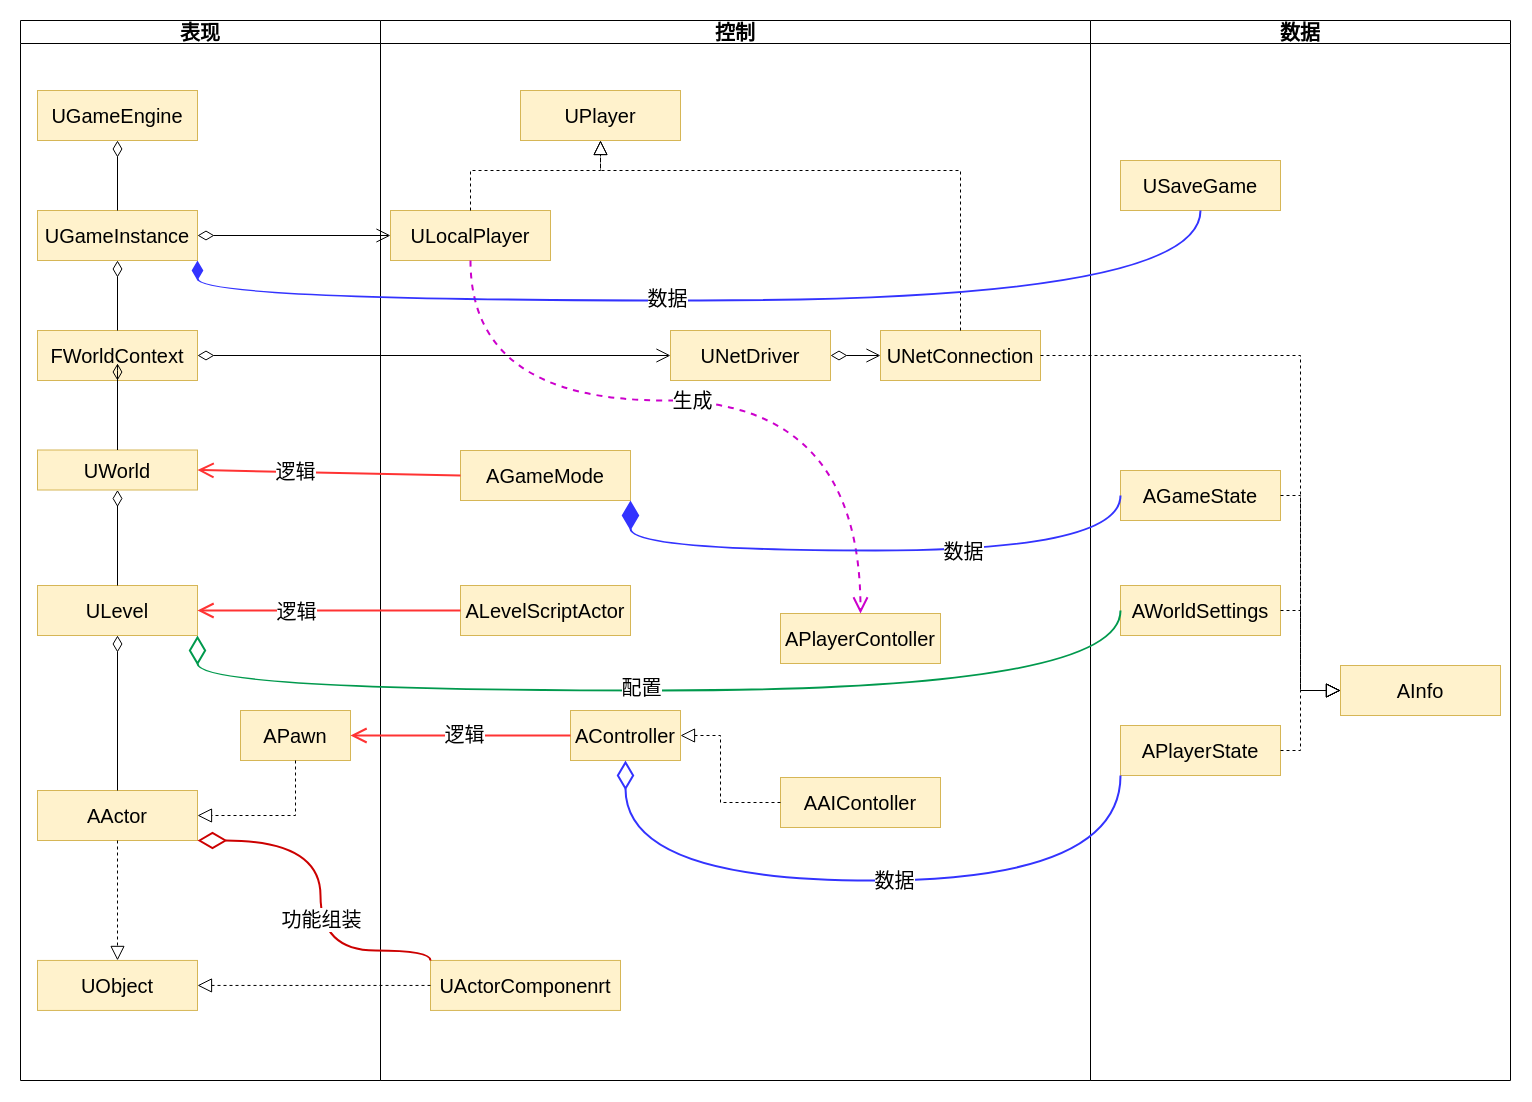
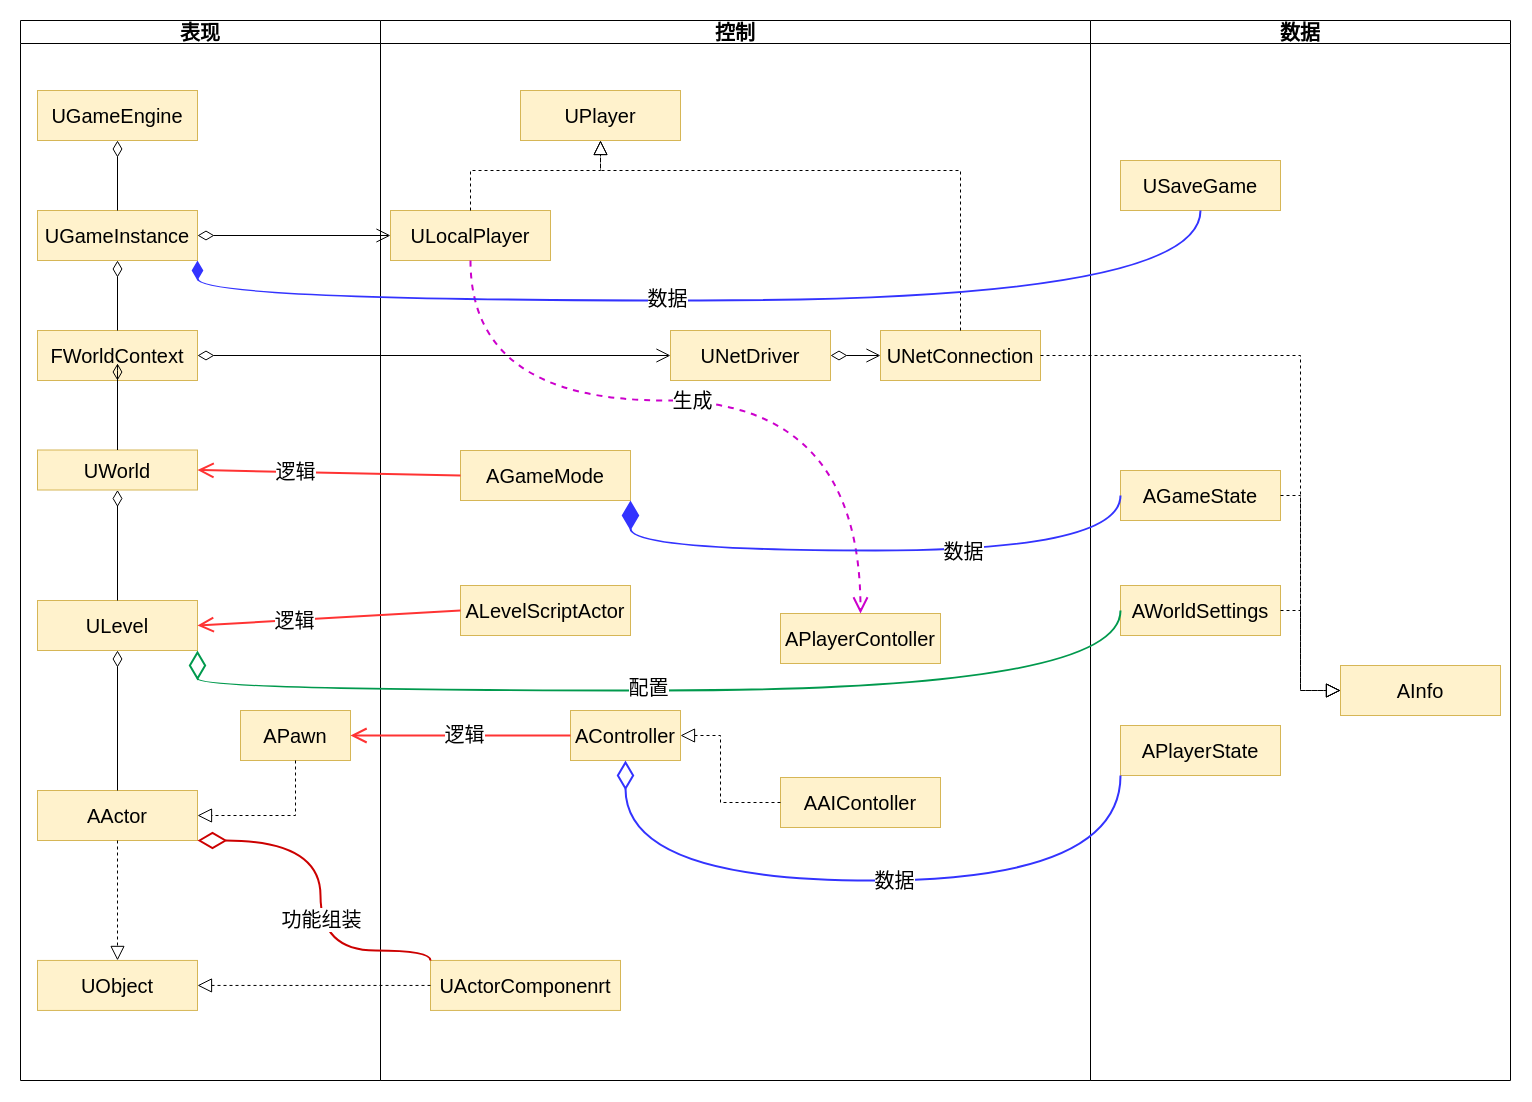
(118, 611) -> (118, 626)
(1301, 732) -> none
